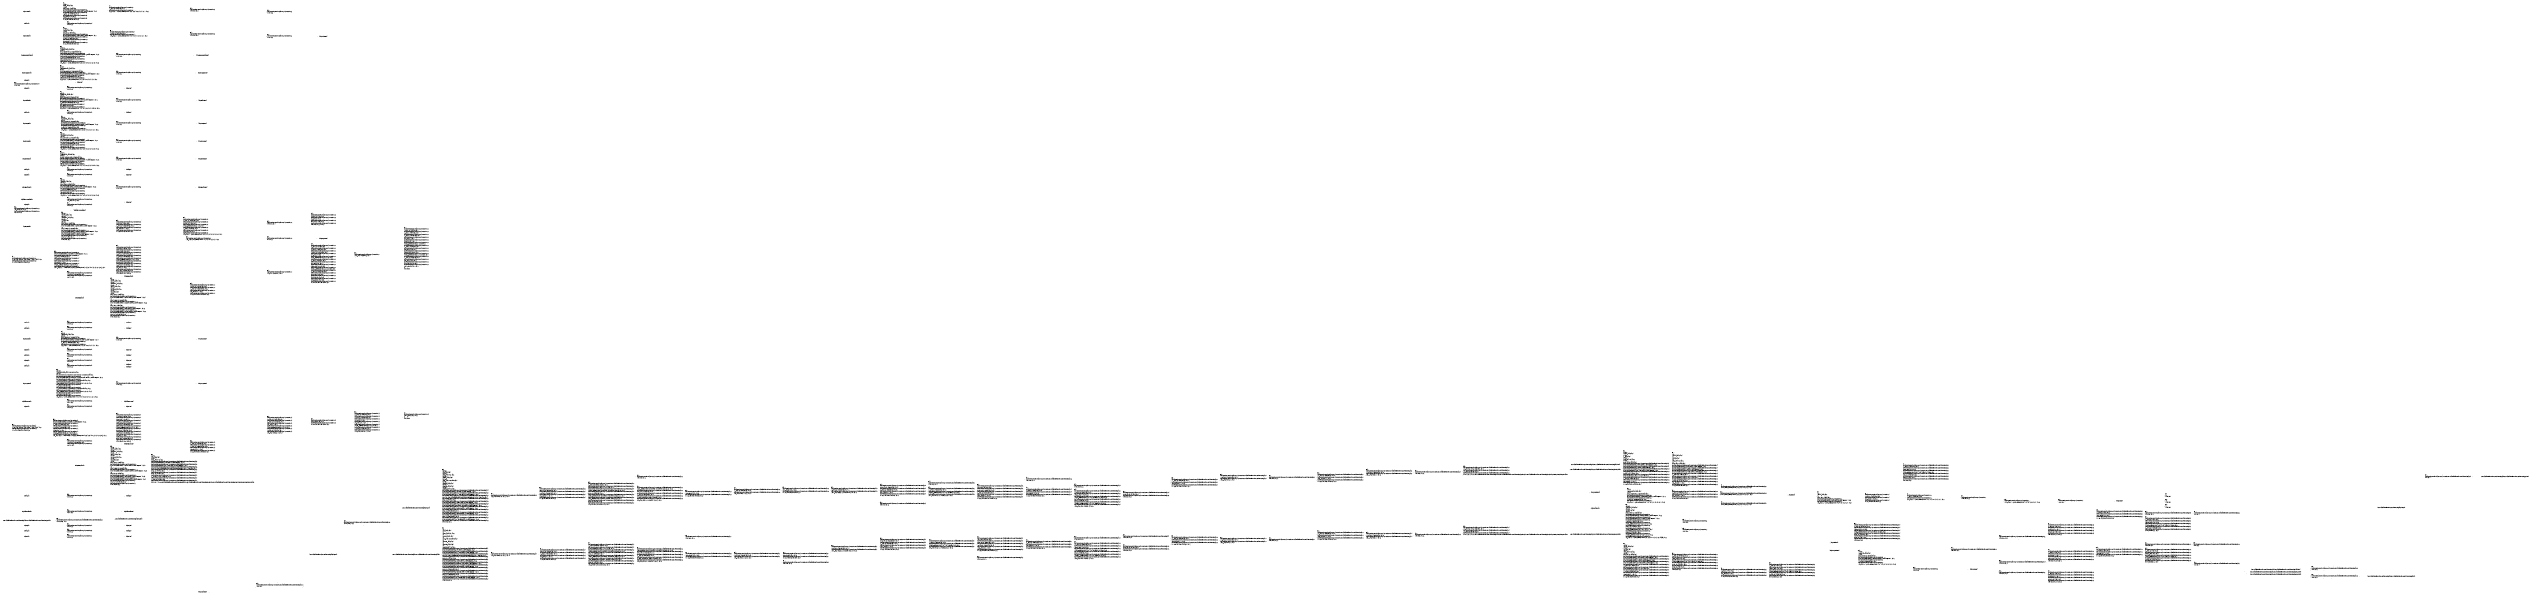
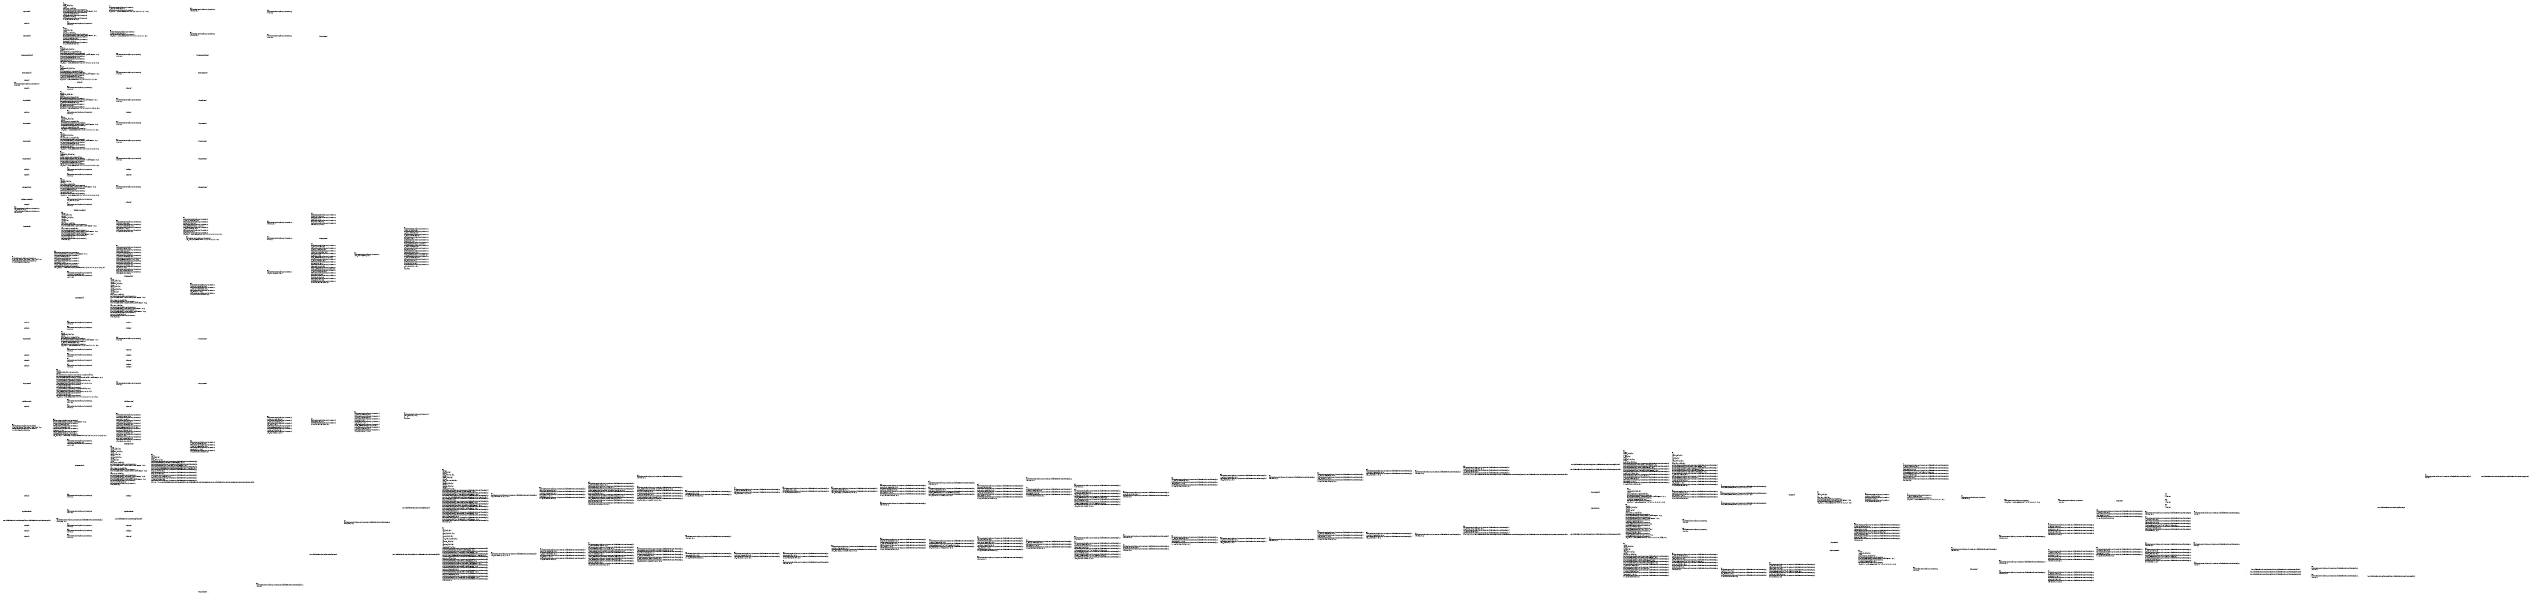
(27, 350) -> none
